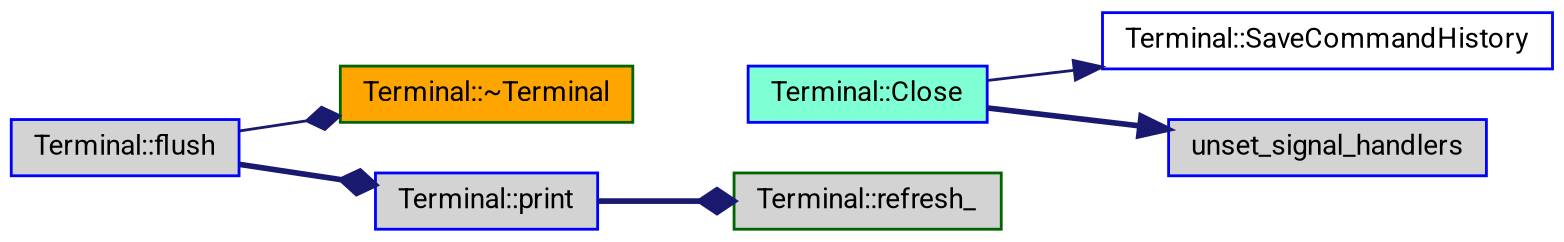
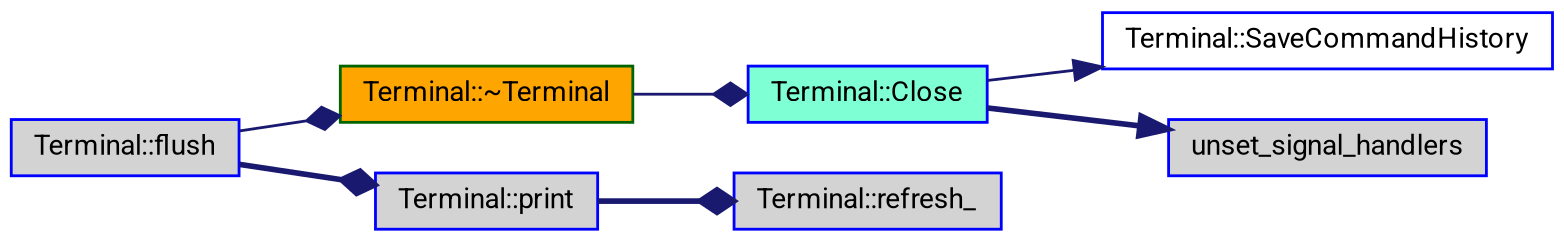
none -> (673, 94)
(868, 201) -> (868, 201)
